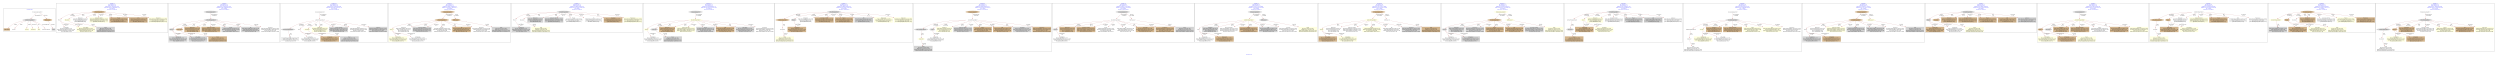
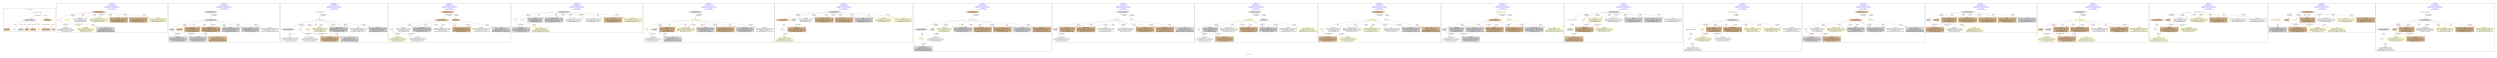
none -> (21, 29)
(27, 29) -> (27, 29)
(33, 29) -> (33, 29)
(46, 29) -> (46, 29)
